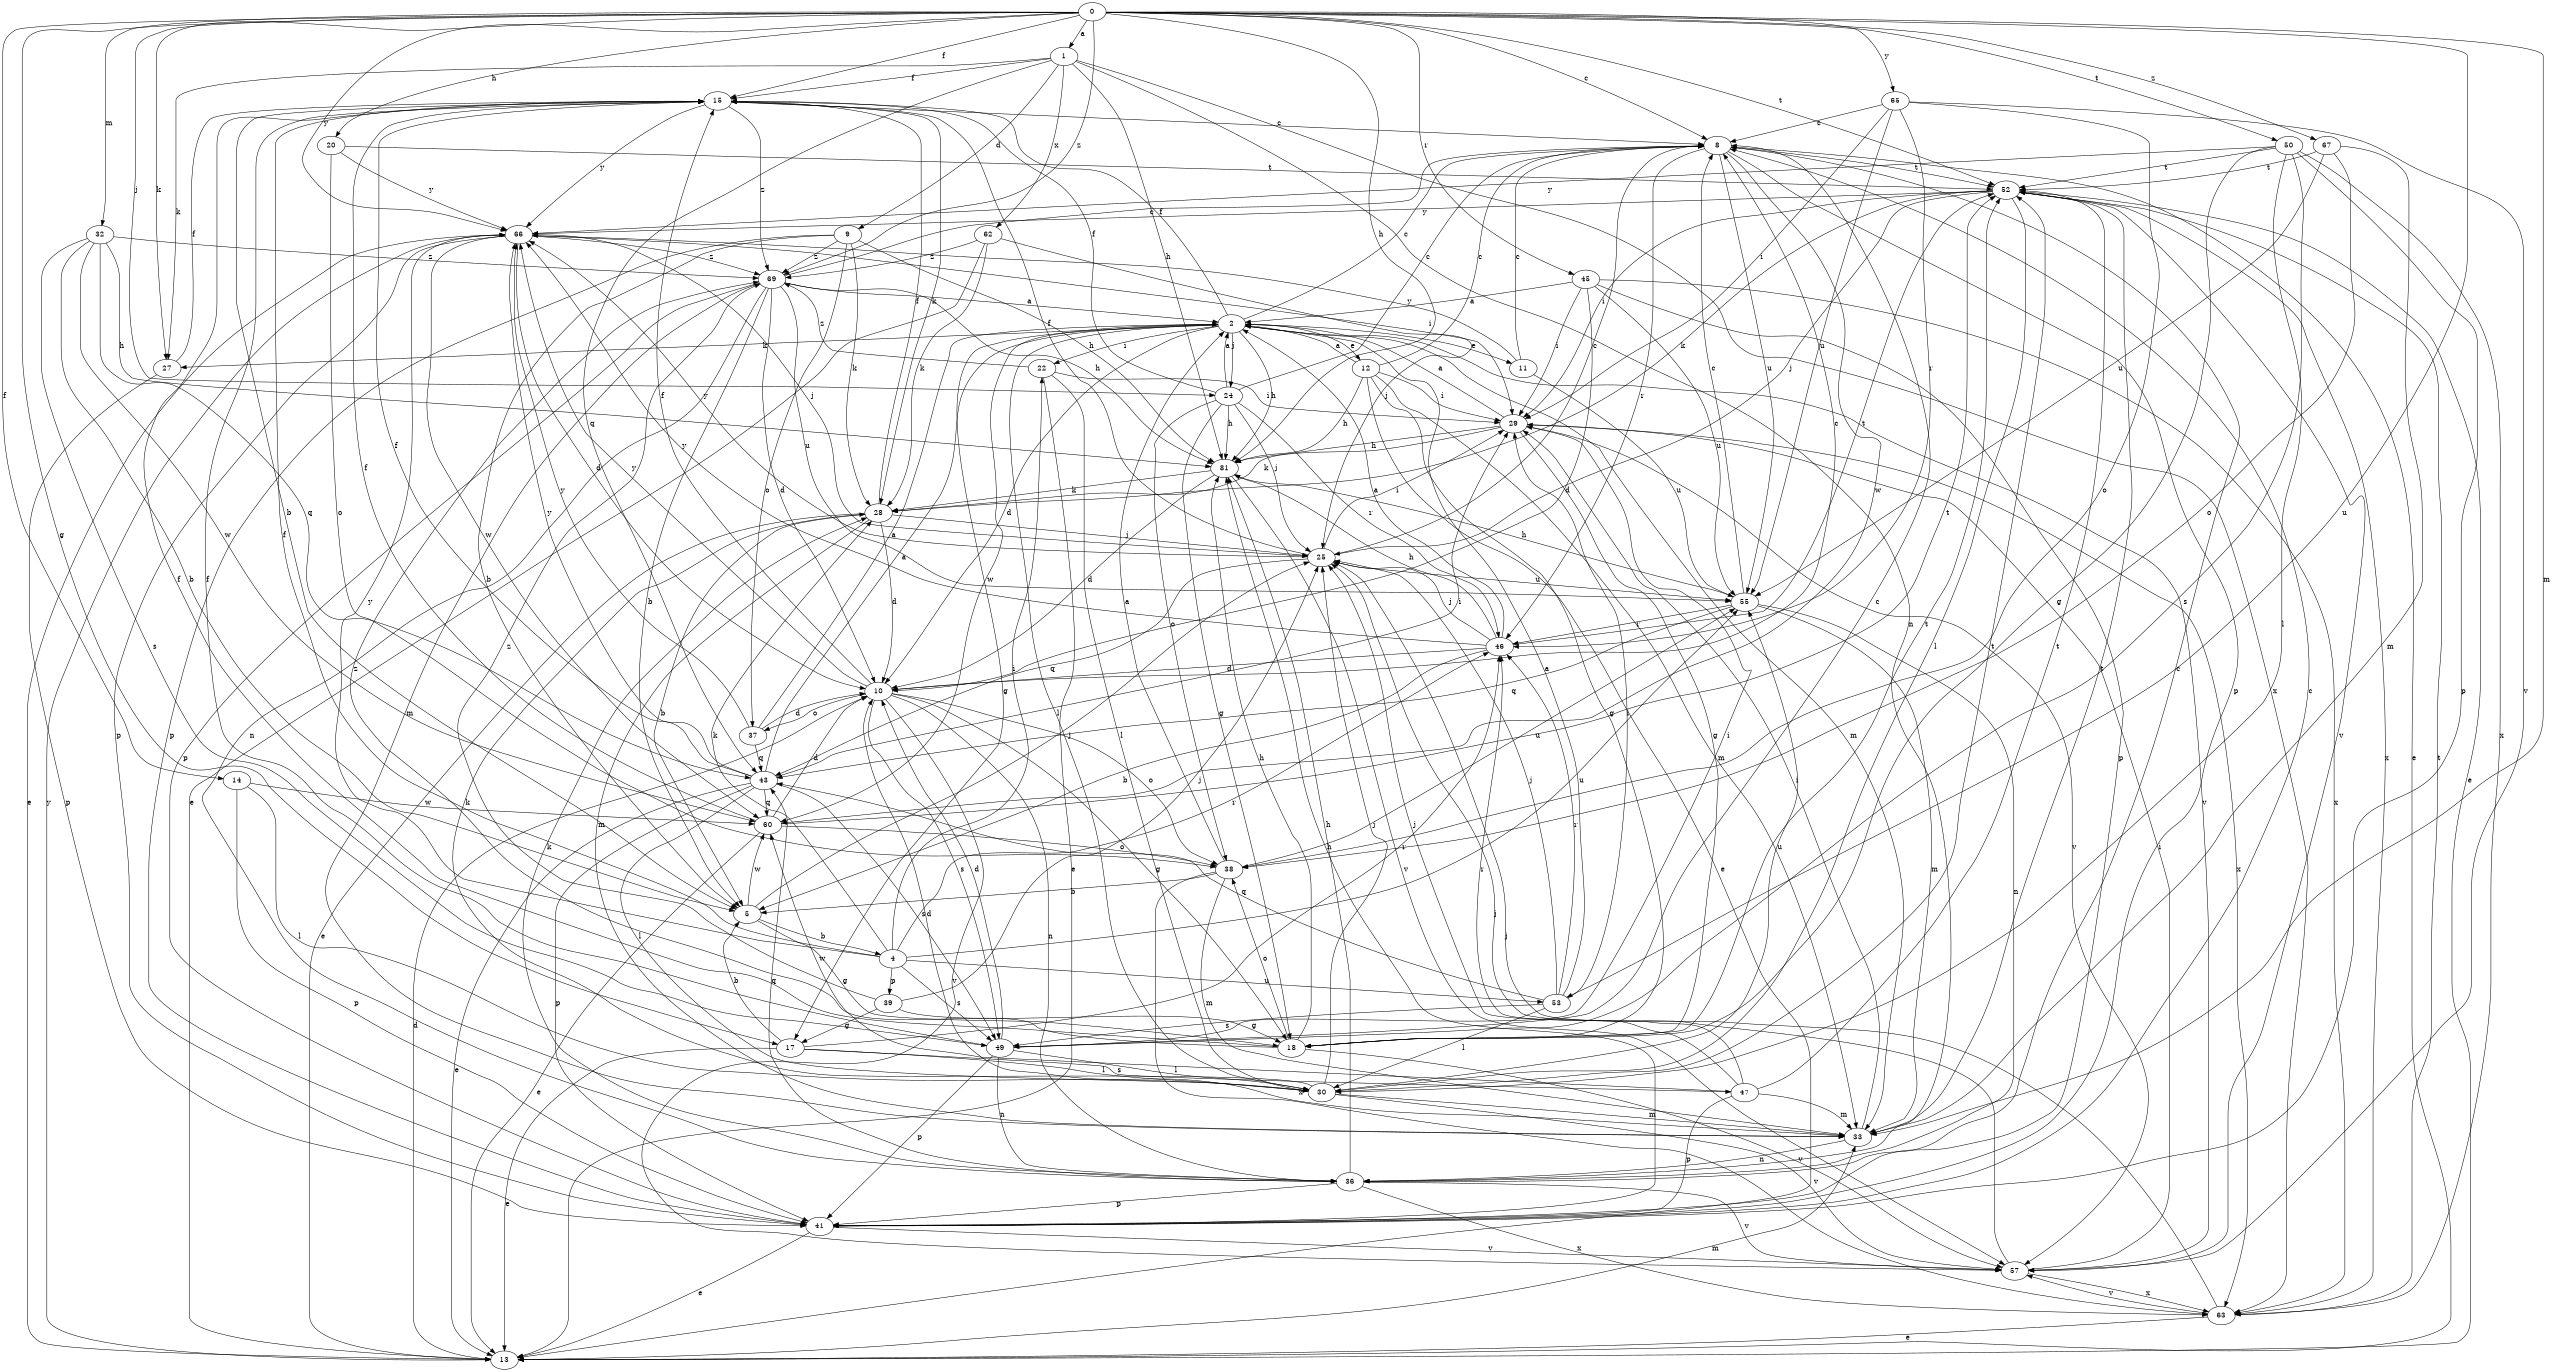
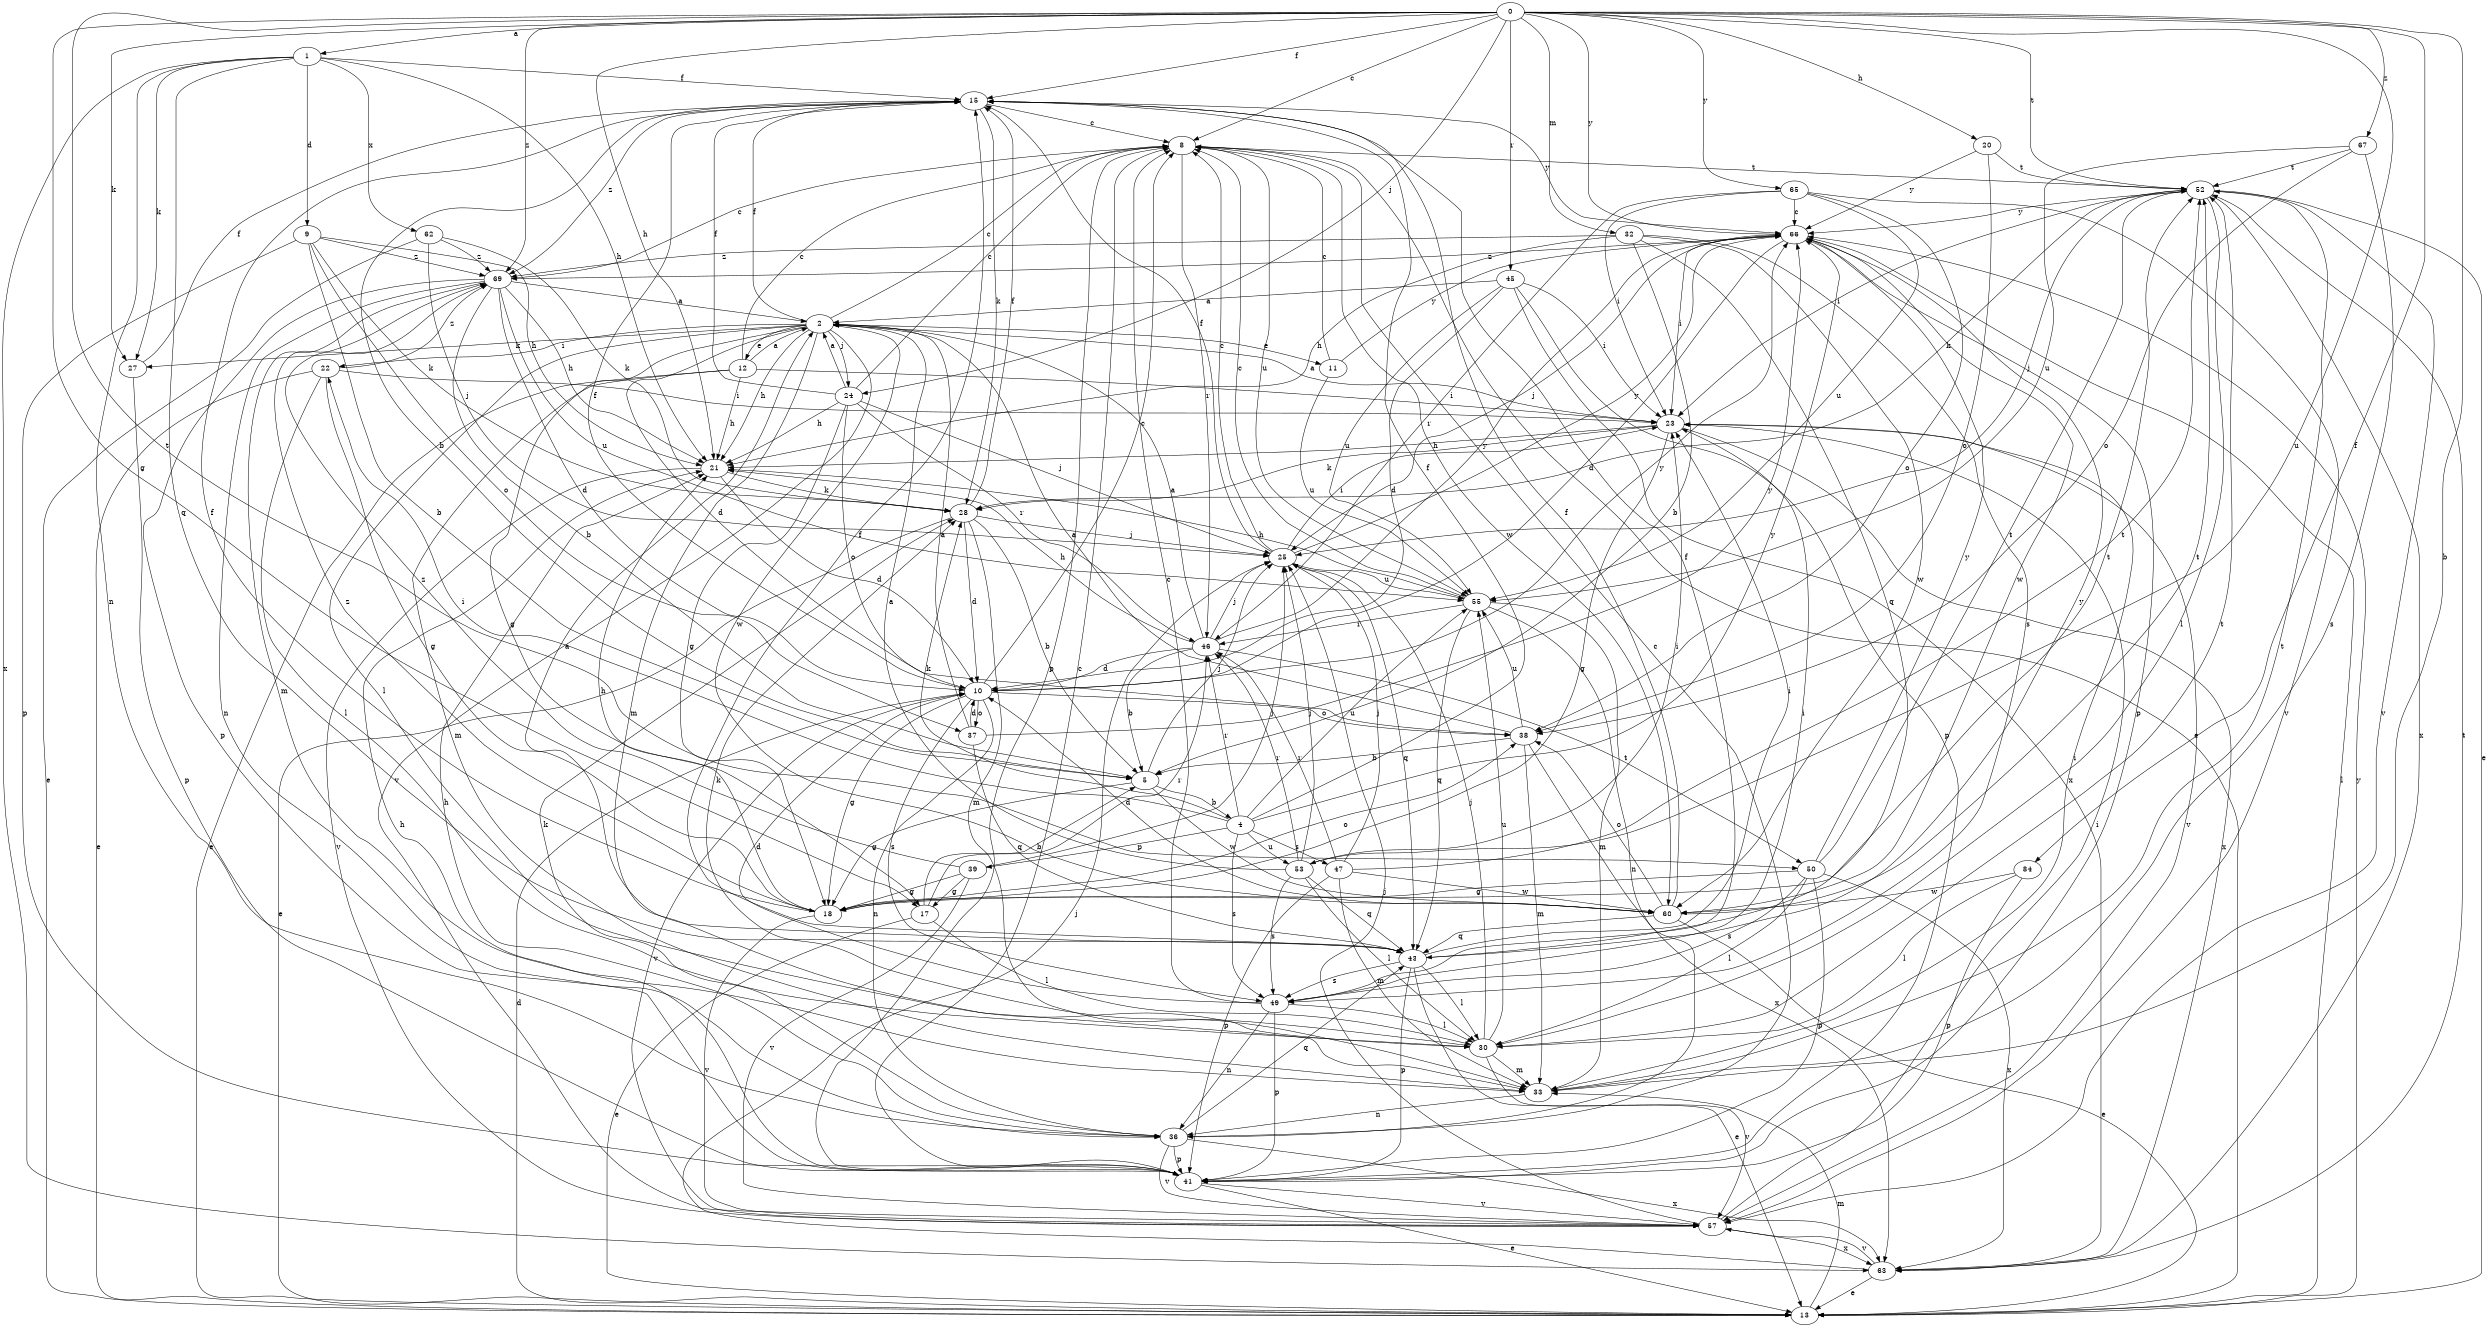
(1809, 123) -> (1794, 210)
(1514, 424) -> (1670, 424)
(1225, 468) -> (715, 468)
(1818, 531) -> (1507, 715)
(2547, 580) -> (2445, 558)
(2390, 647) -> (2332, 624)
(237, 781) -> (2028, 870)
(766, 800) -> (1544, 924)
(30, 803) -> (2342, 781)
(1642, 816) -> (484, 725)
(1333, 1082) -> (1287, 846)
(1253, 1090) -> none
none -> (1012, 1206)
